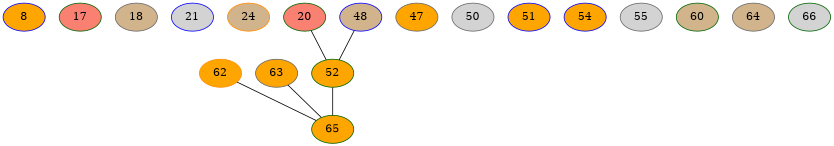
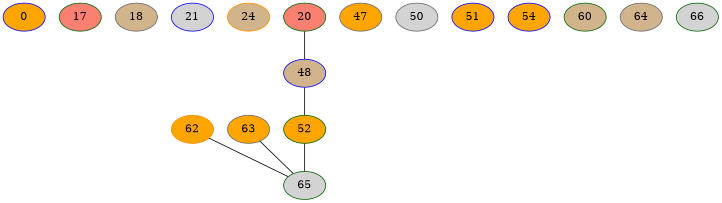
(24, 17) -> (24, 17)
(641, 17) -> none
(319, 45) -> (305, 45)
(333, 129) -> (305, 185)
